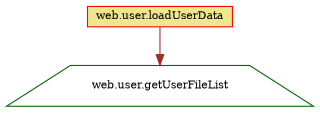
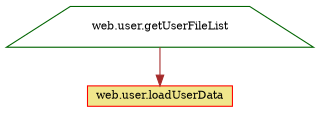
(160, 41) -> (160, 61)
